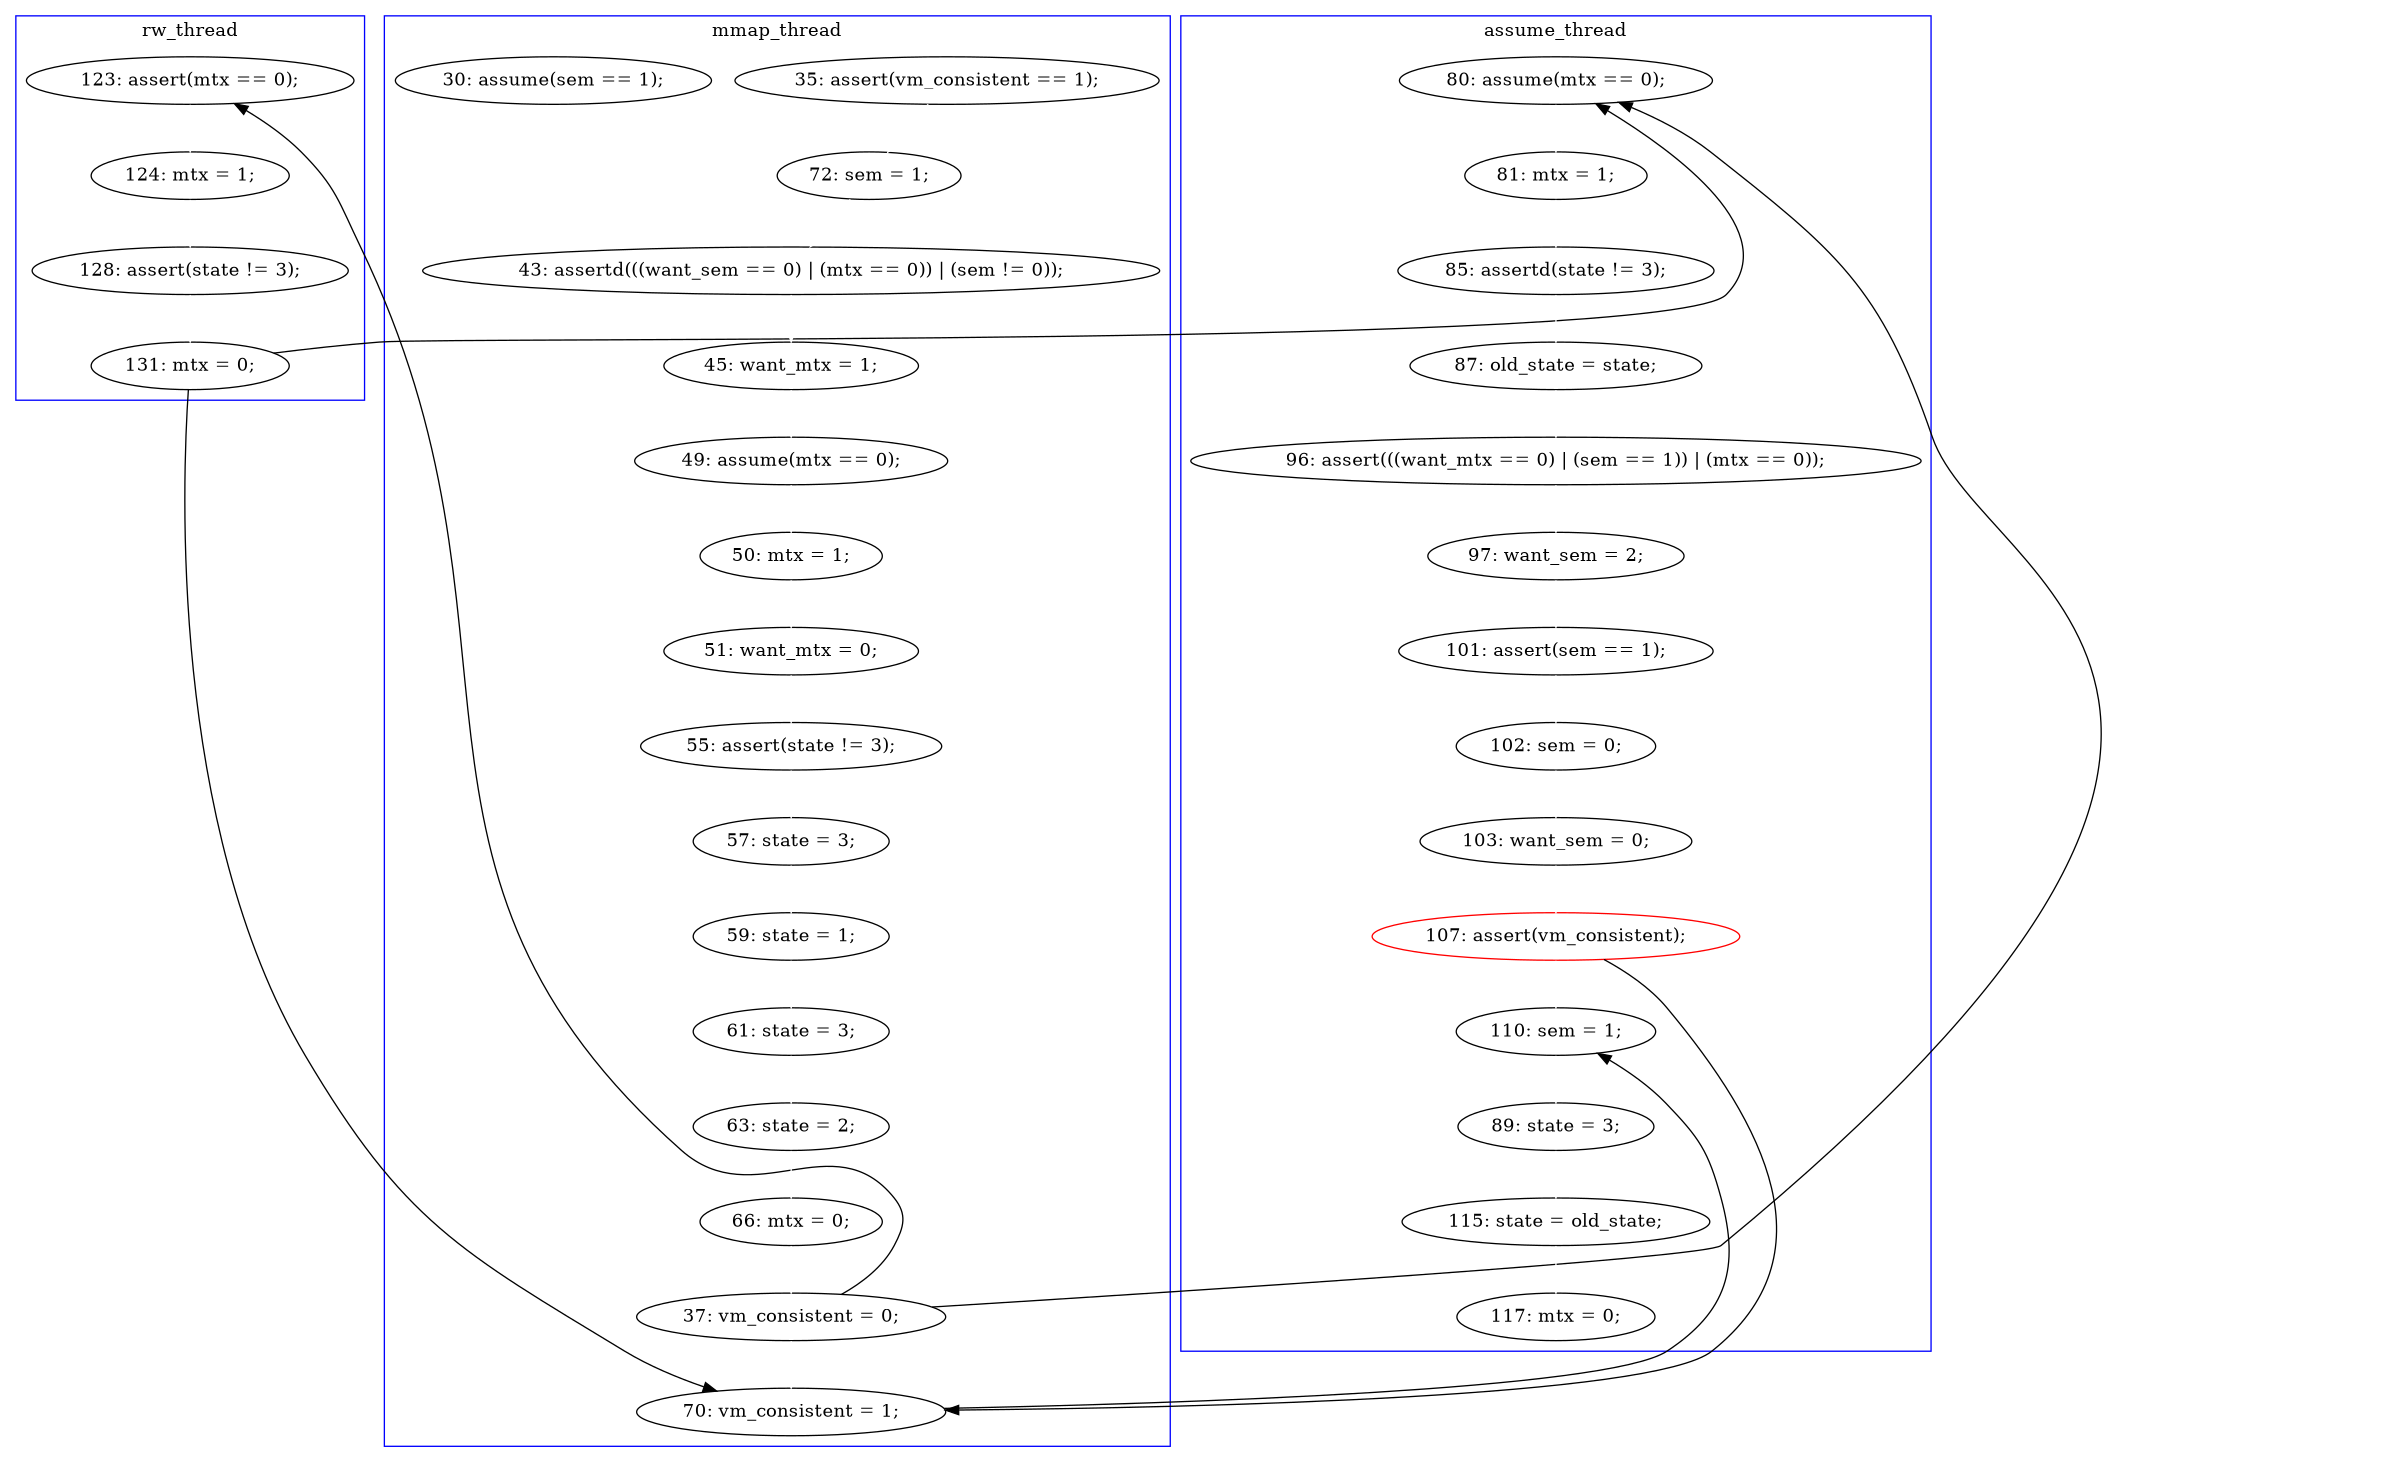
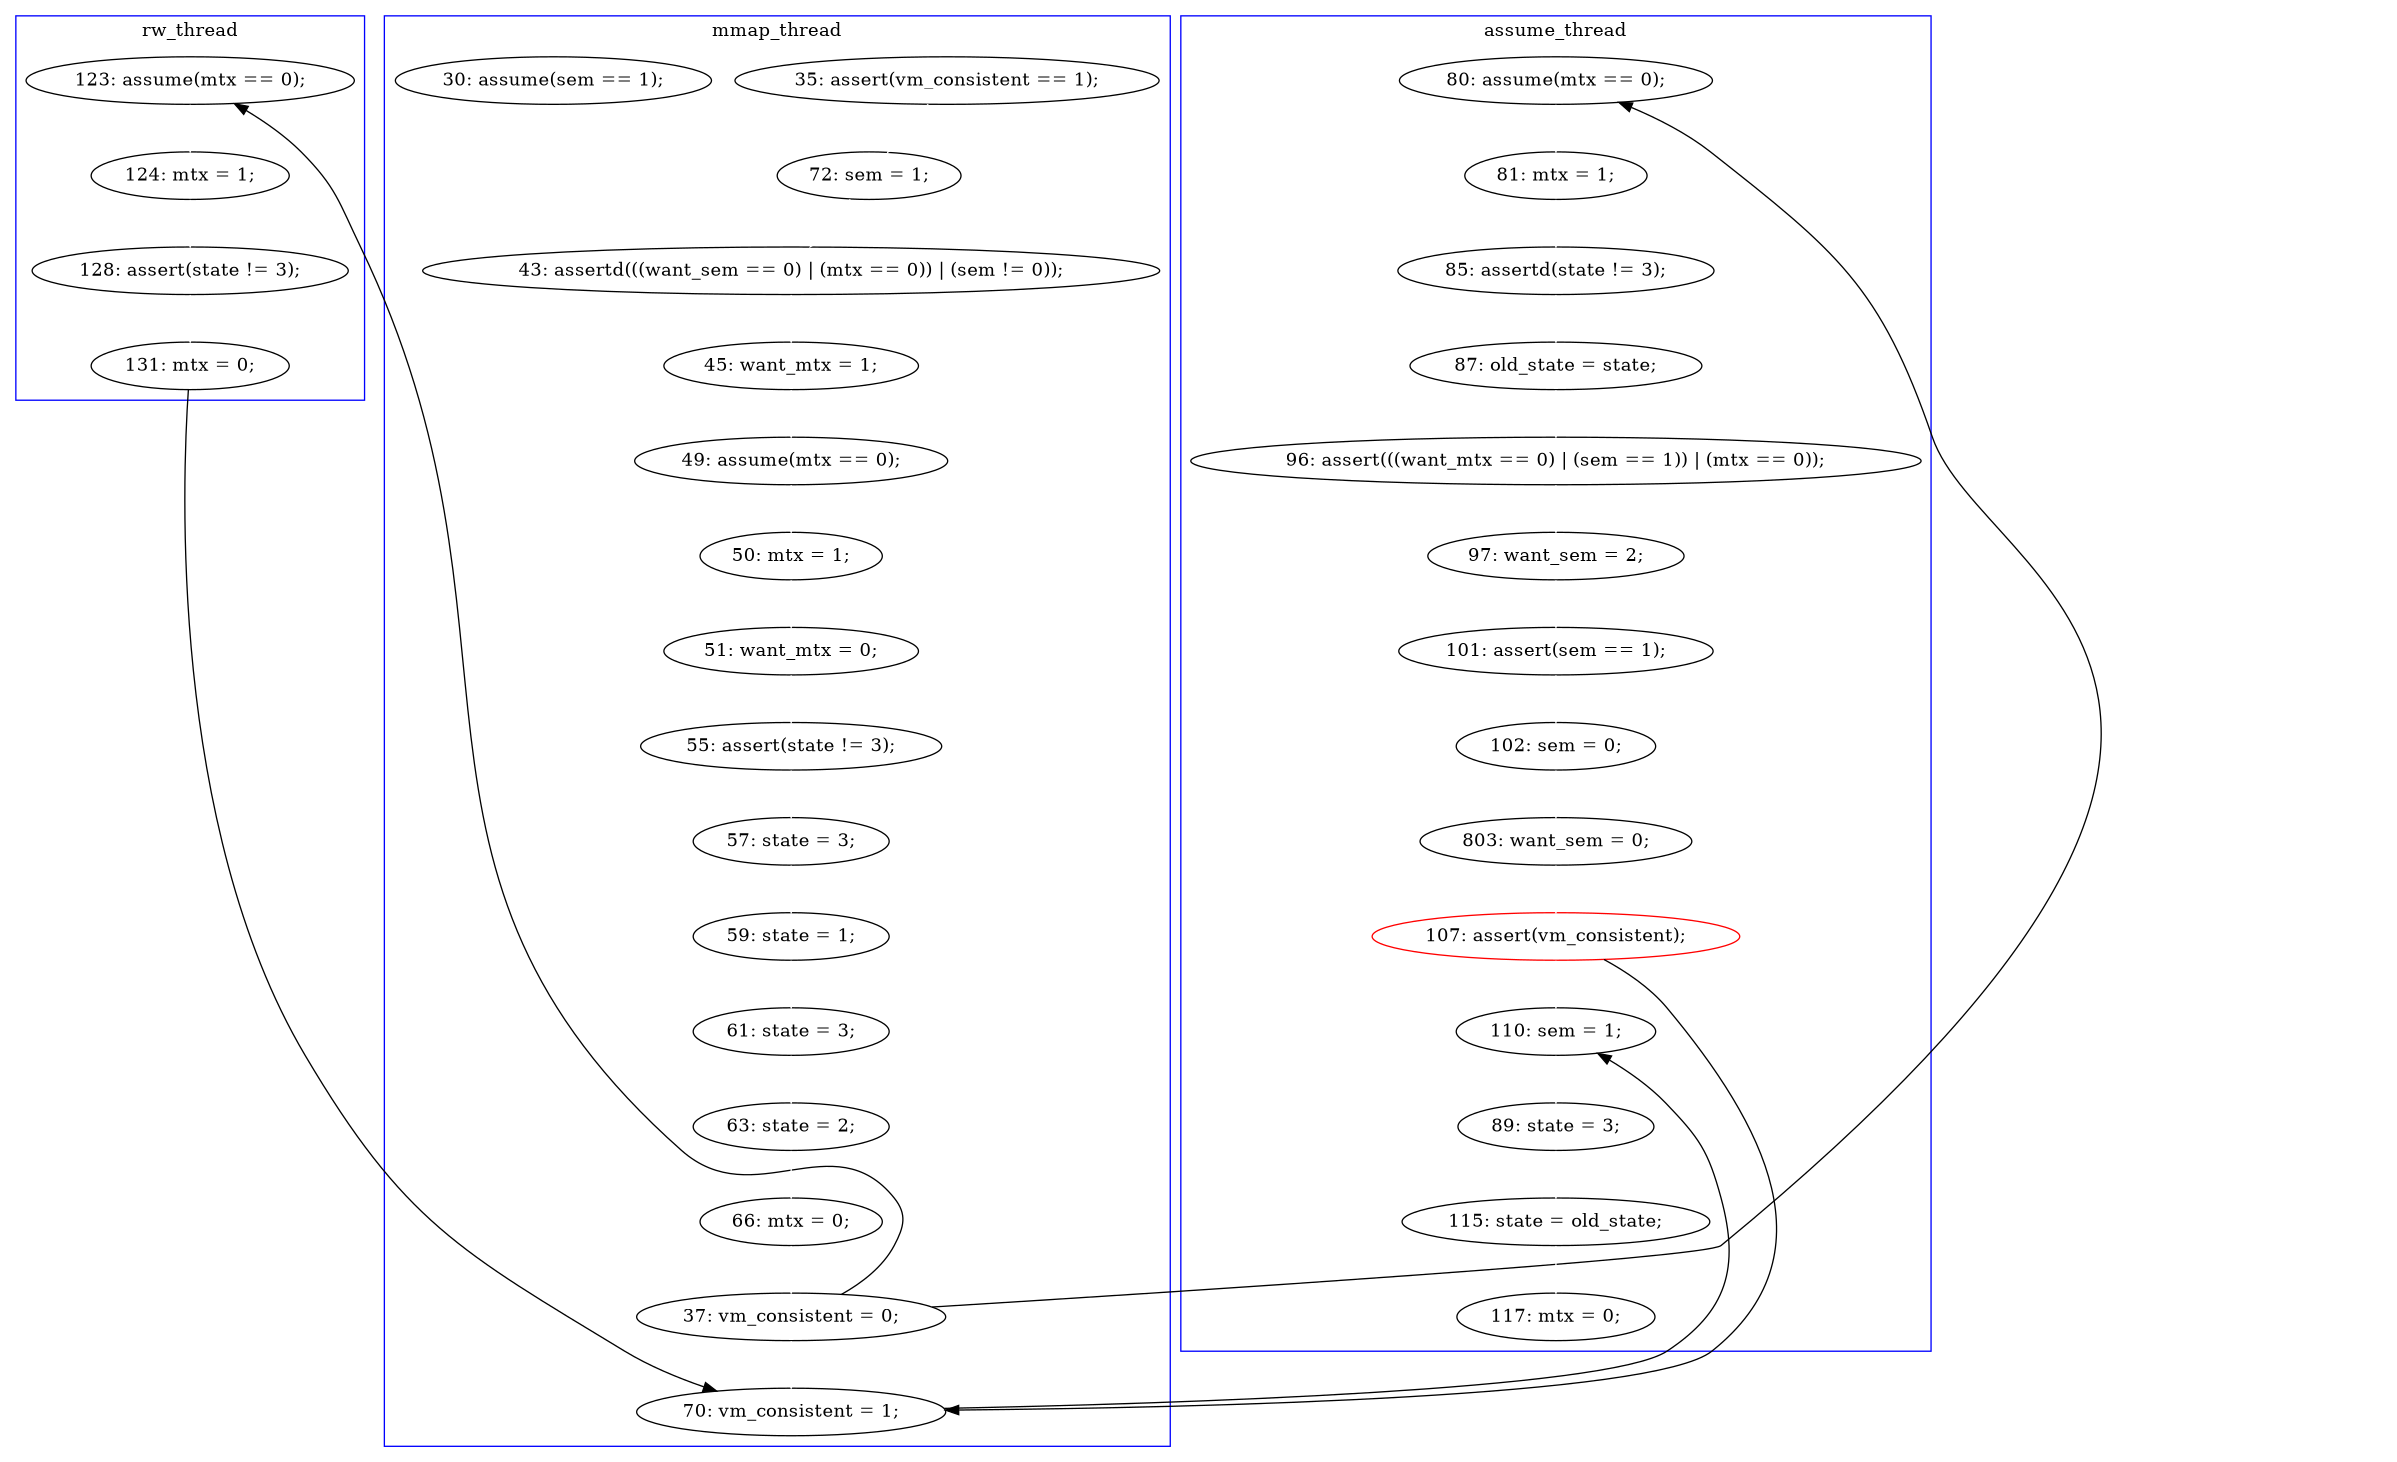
(190, 81) -> (190, 81)
(1125, 335) -> none
(1556, 841) -> (1556, 841)
